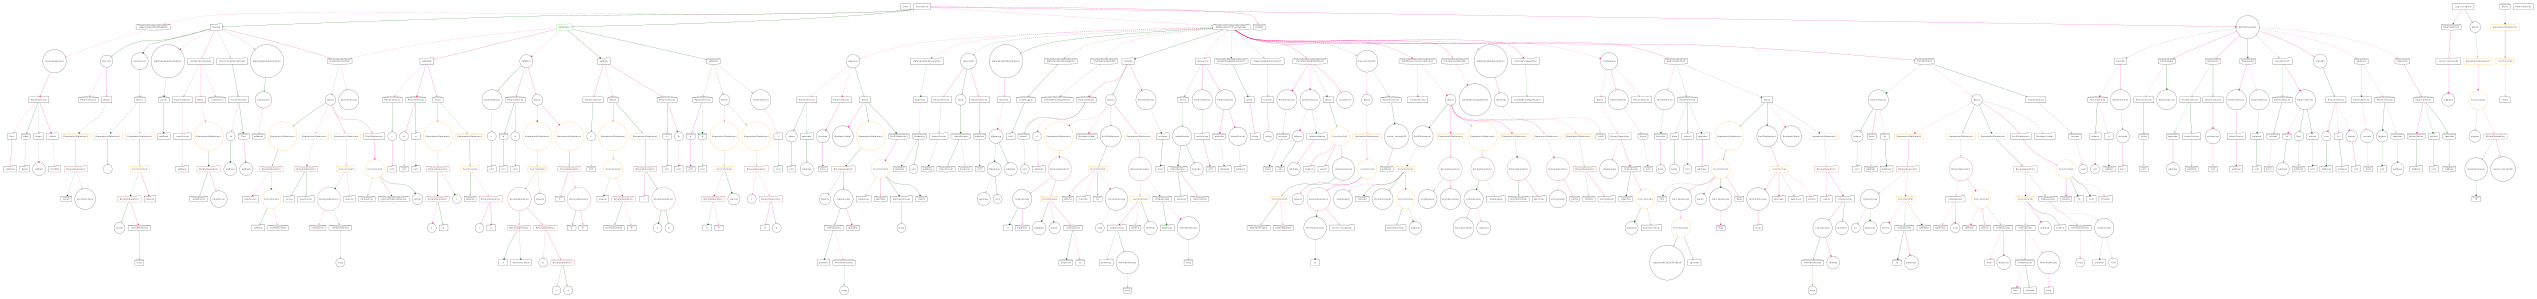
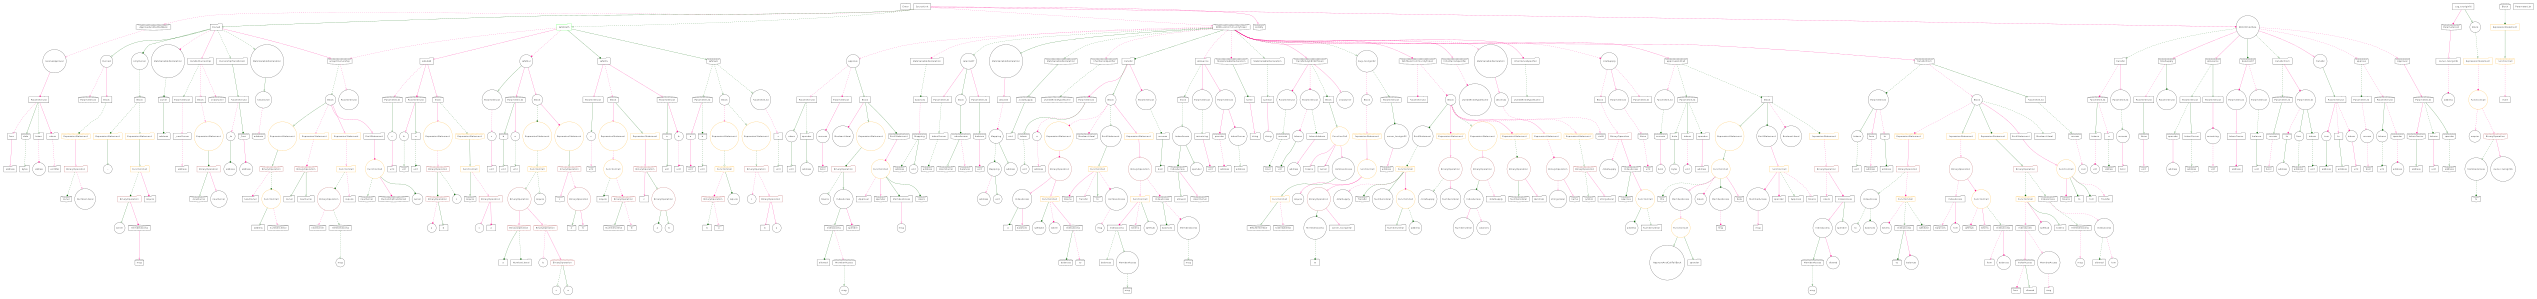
(744, 22) -> (744, 22)
